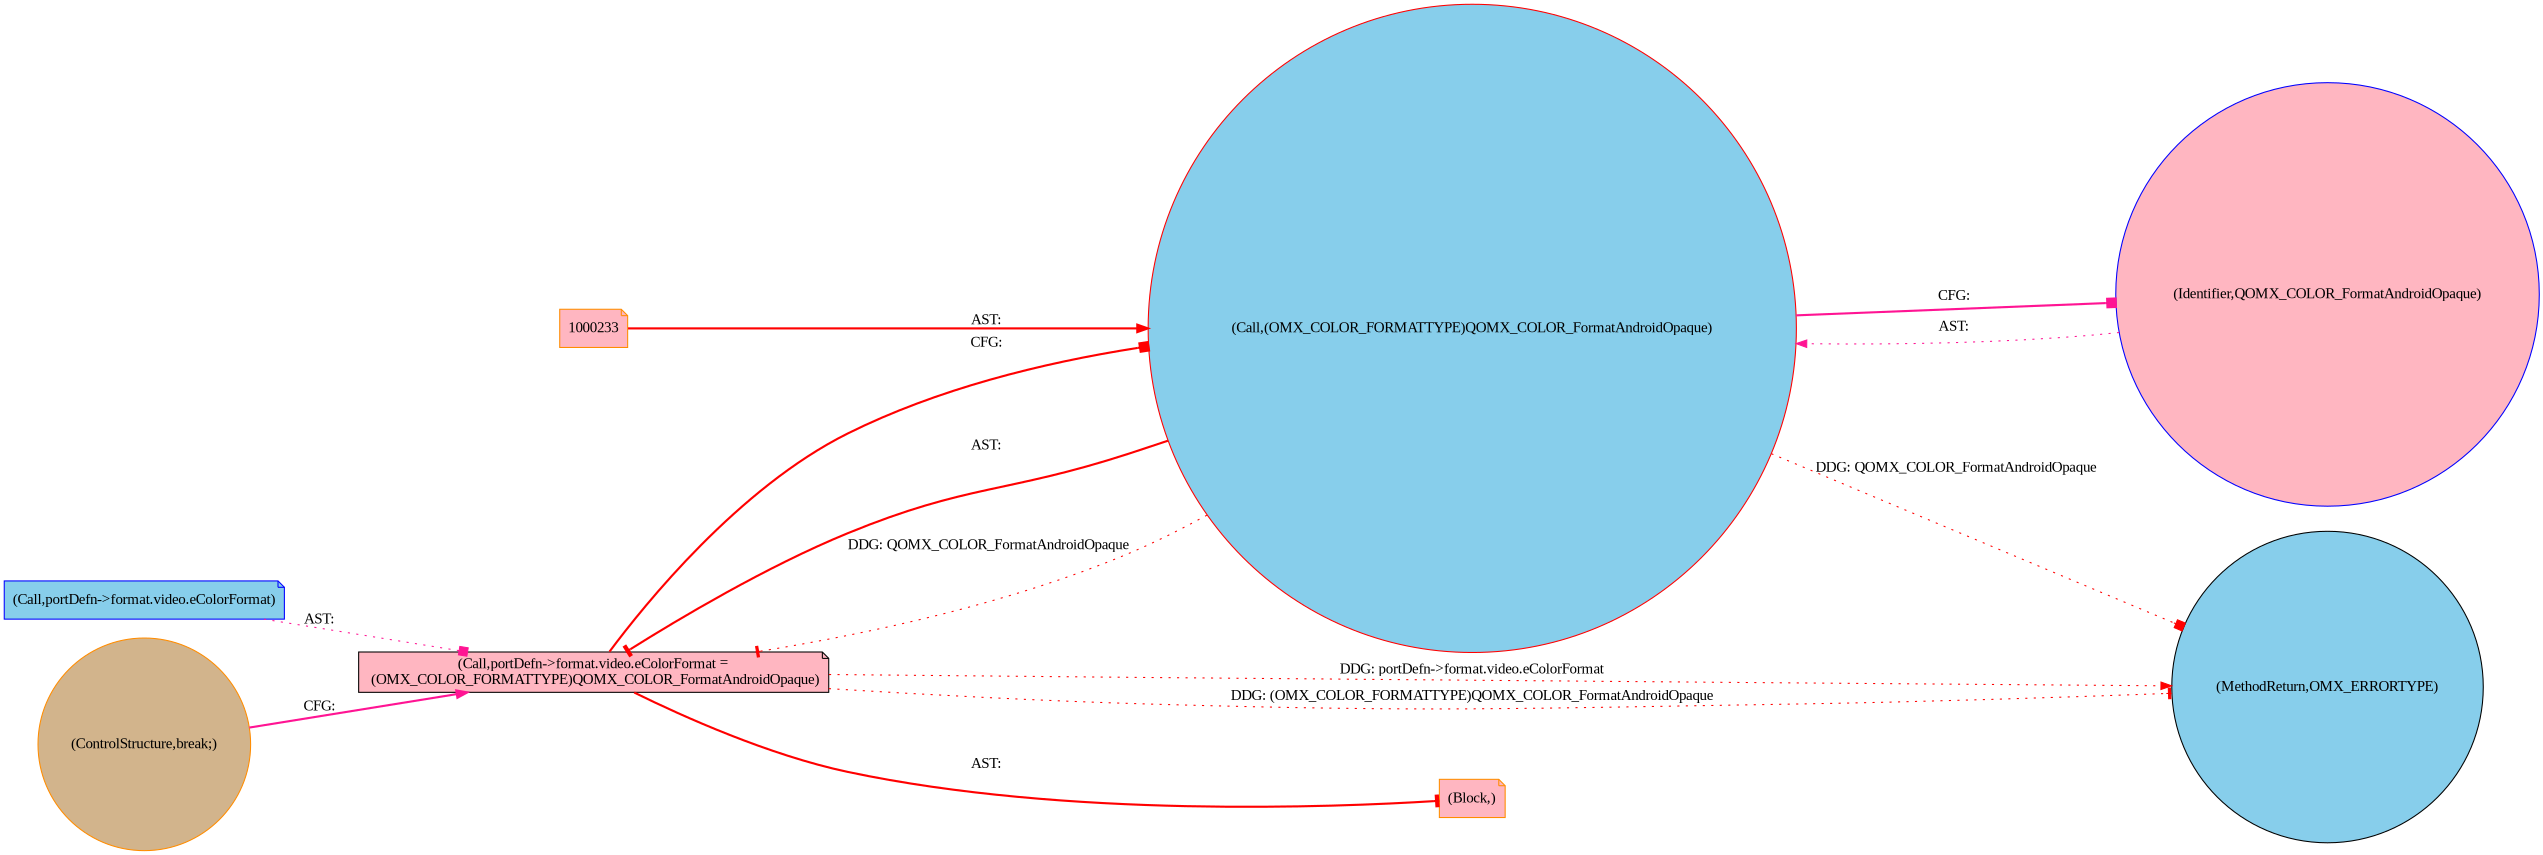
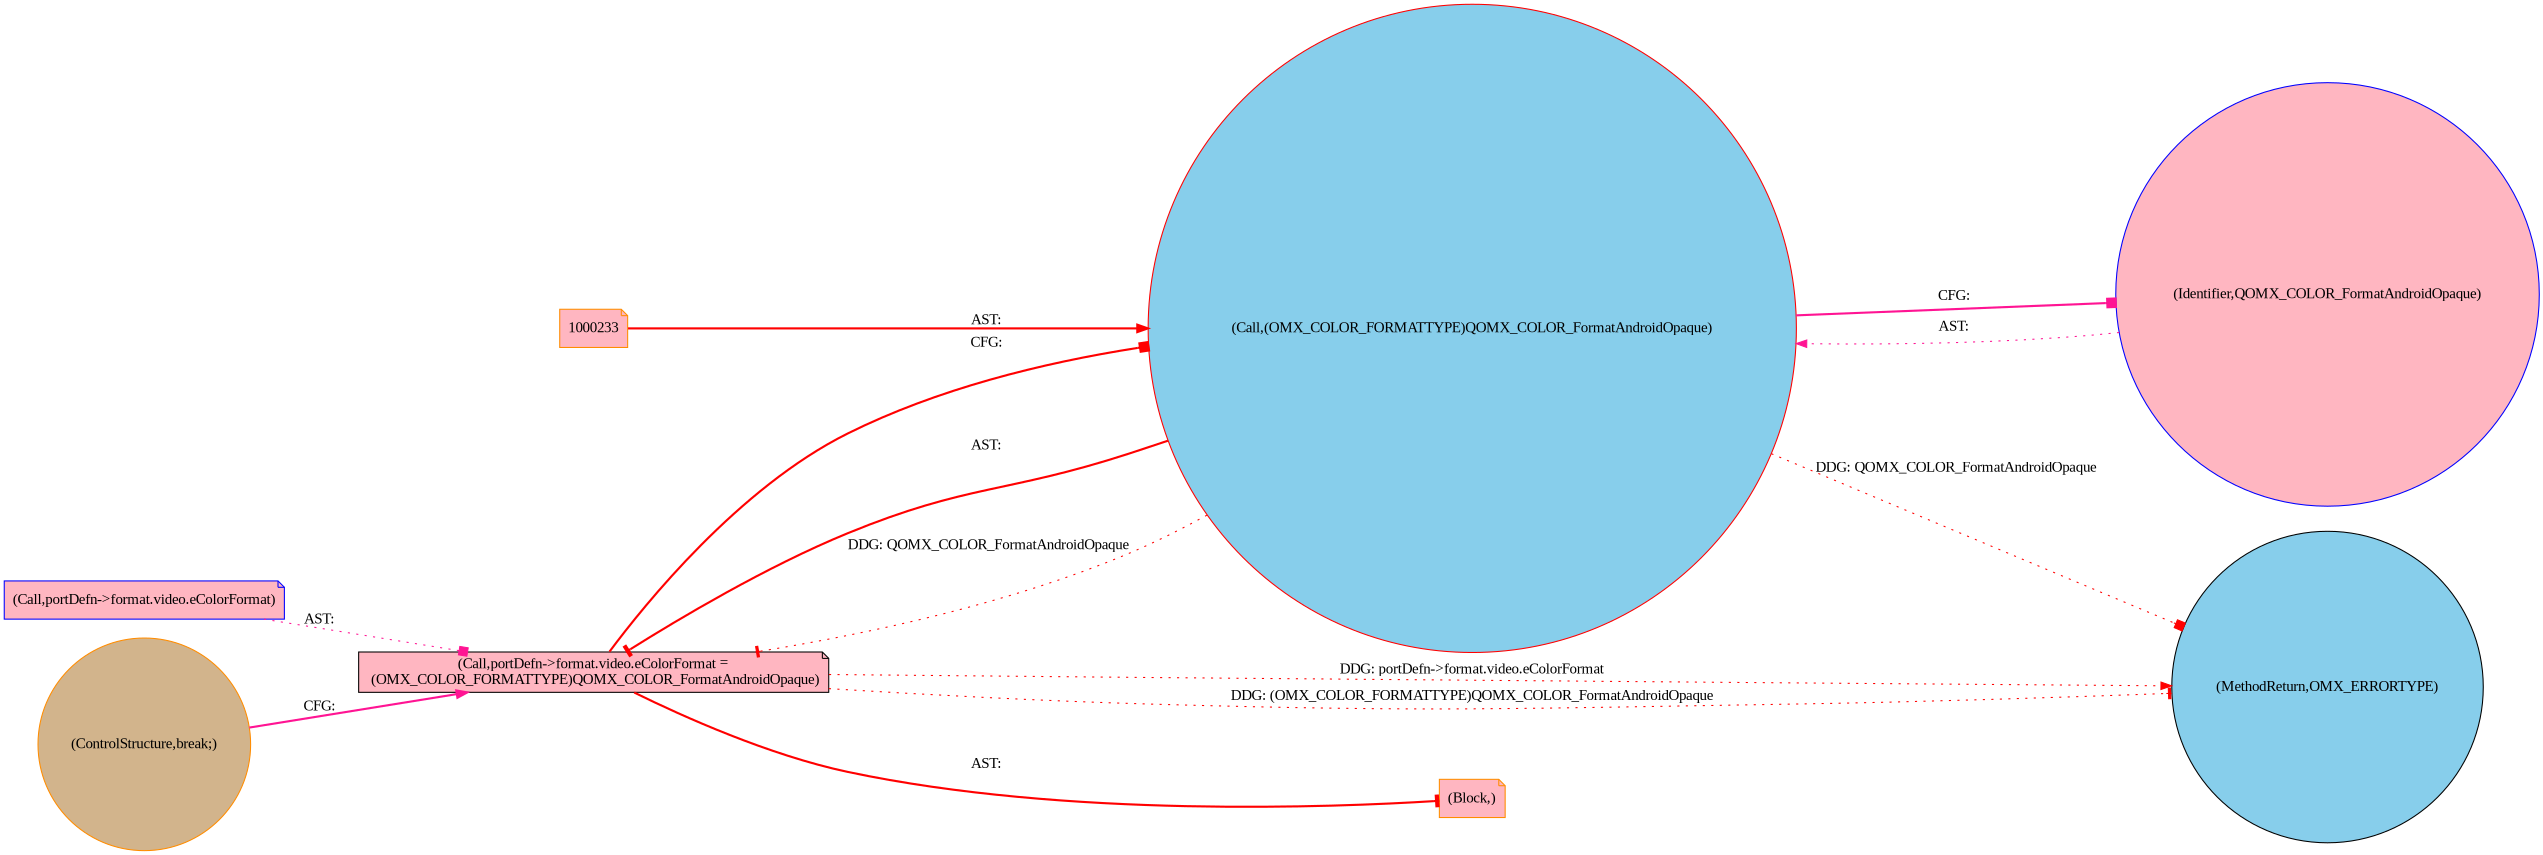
(144, 600) -> (144, 600)
